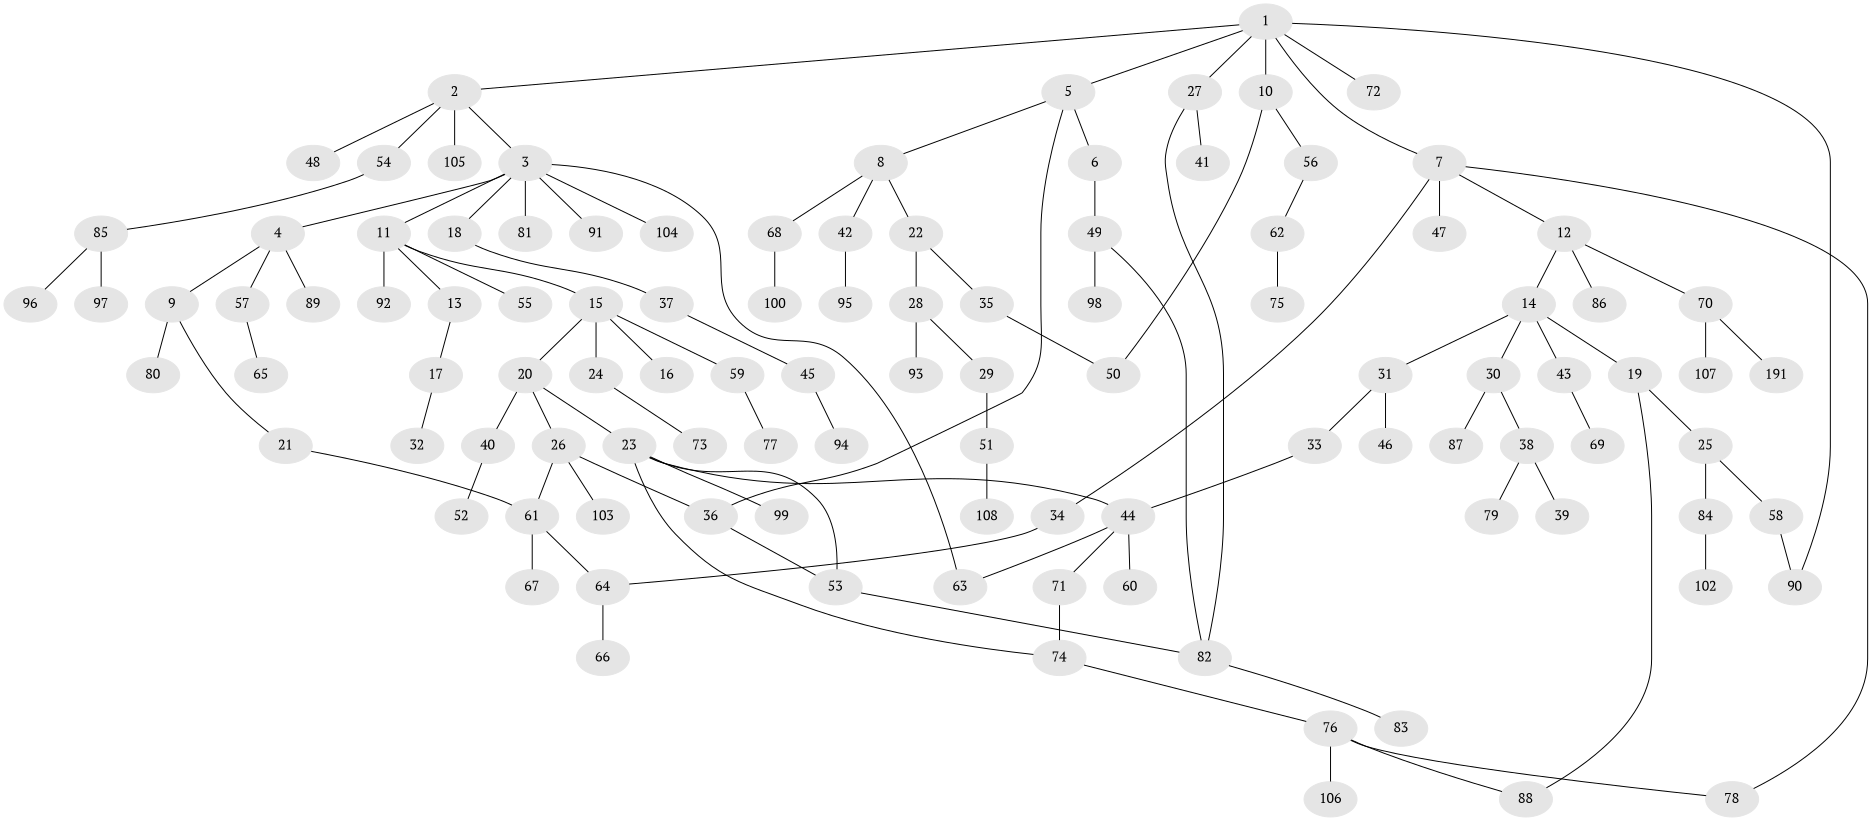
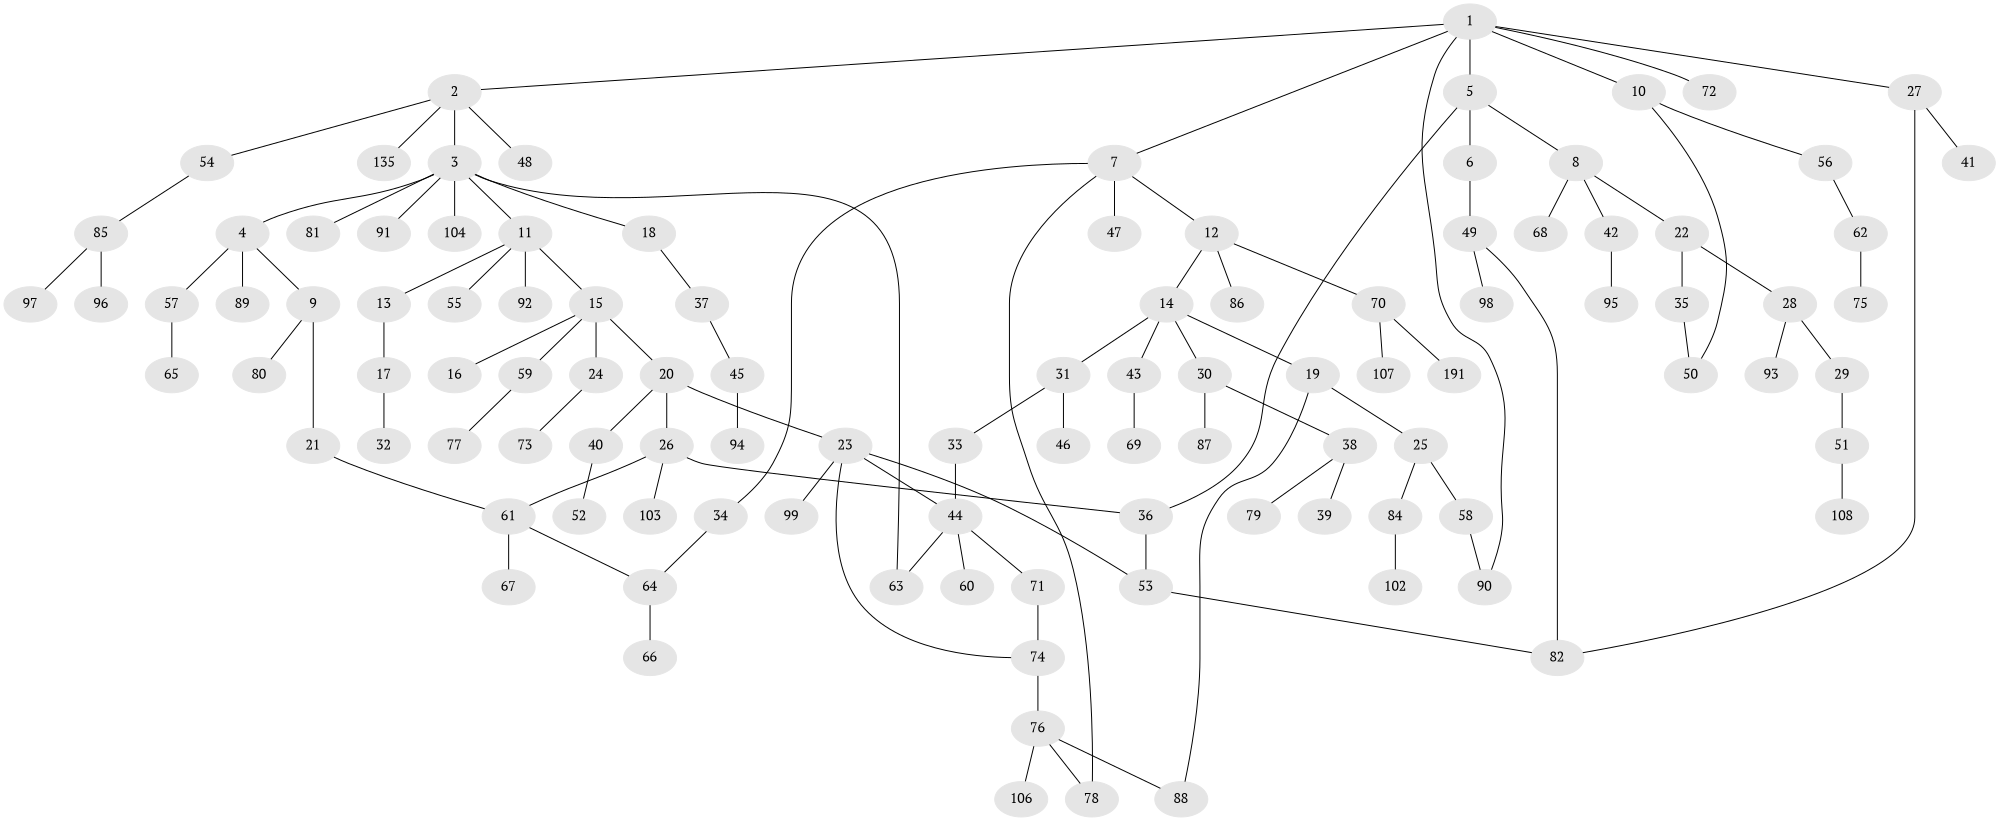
(455, 163) -> (384, 163)
(775, 304) -> none
(1401, 729) -> none
